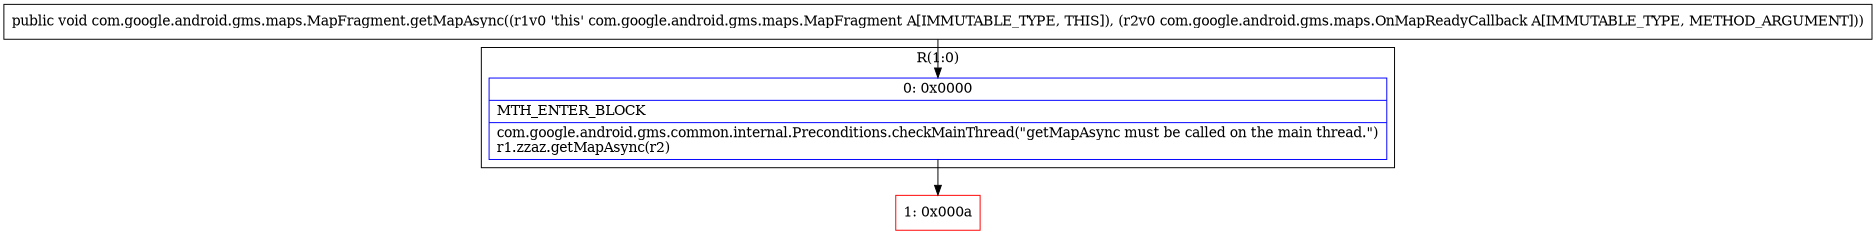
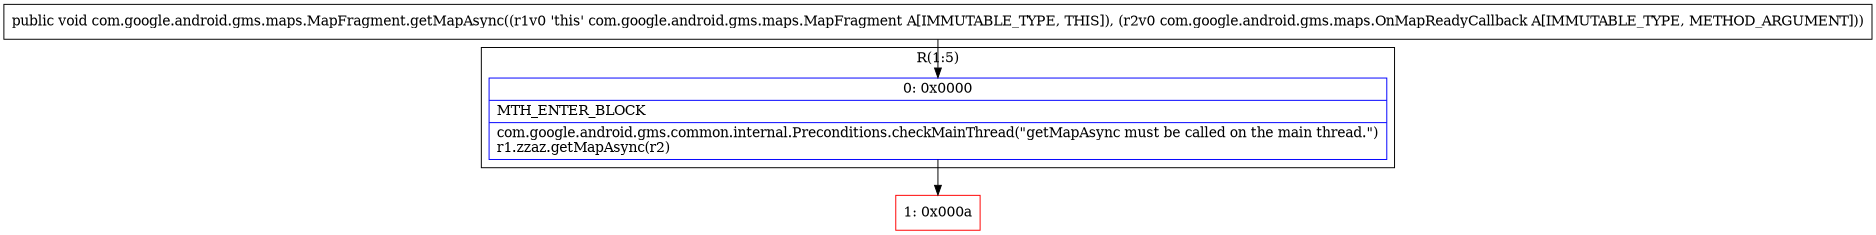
(938, 59) -> (938, 59)
